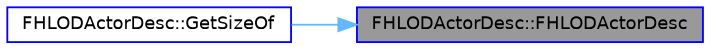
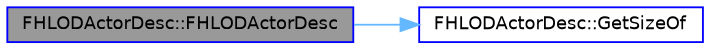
(315, 25) -> (377, 25)
